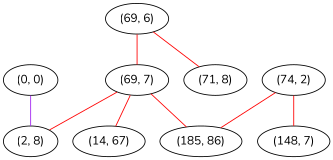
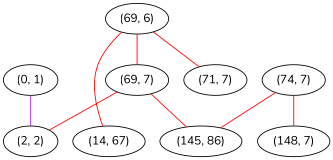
(31, 80) -> (31, 80)
(215, 80) -> (215, 80)
(294, 80) -> (294, 80)
(123, 111) -> (95, 76)
(31, 141) -> (31, 141)
(201, 141) -> (201, 141)
